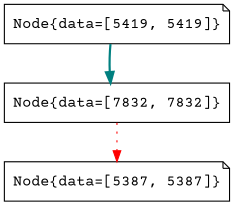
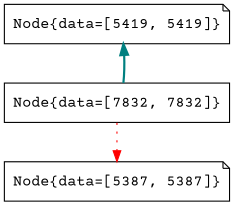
(110, 58) -> (124, 69)
